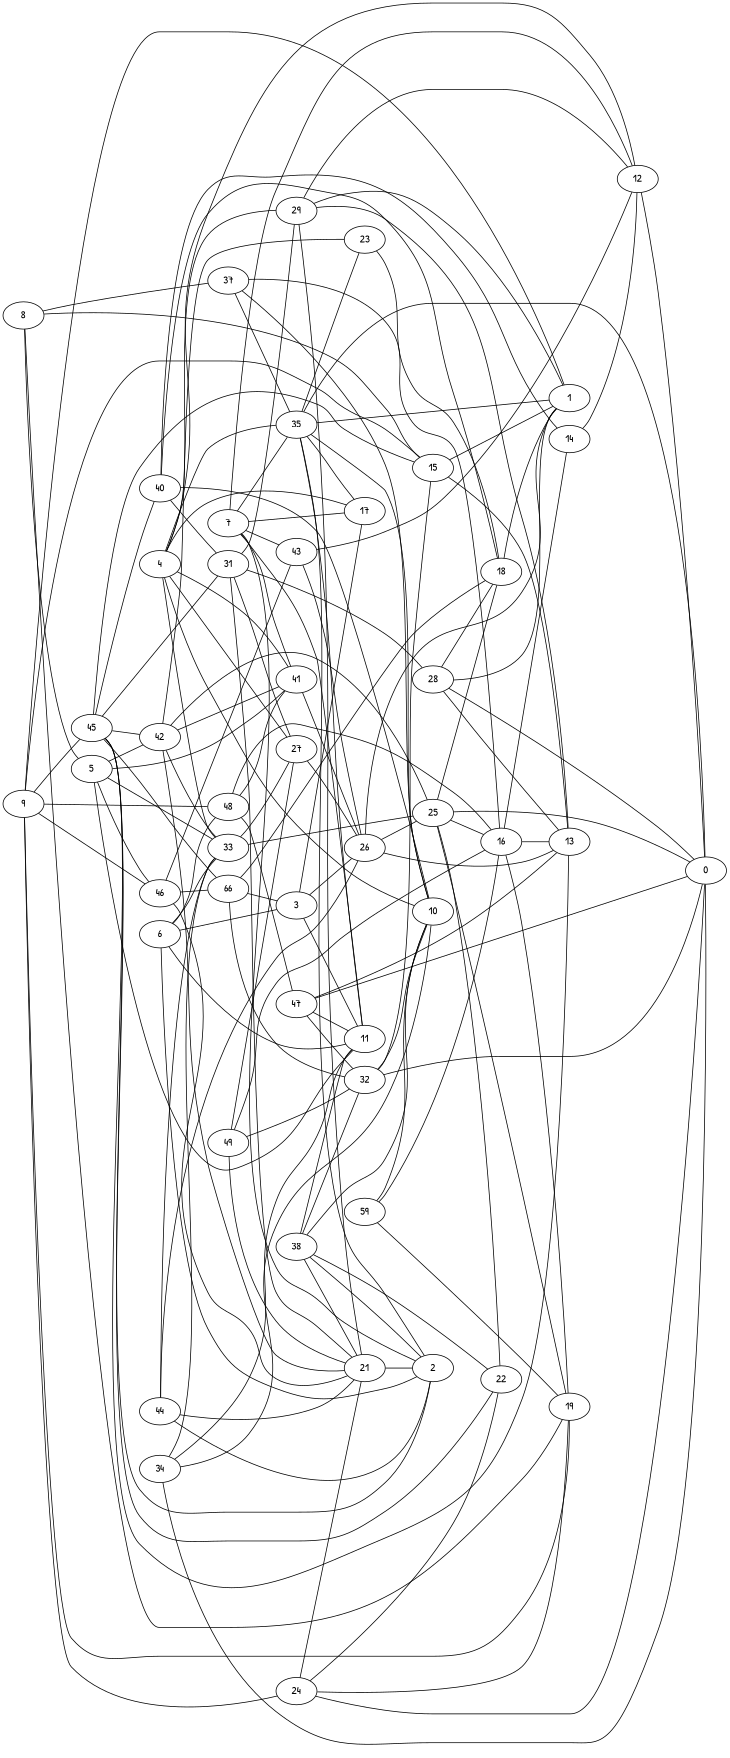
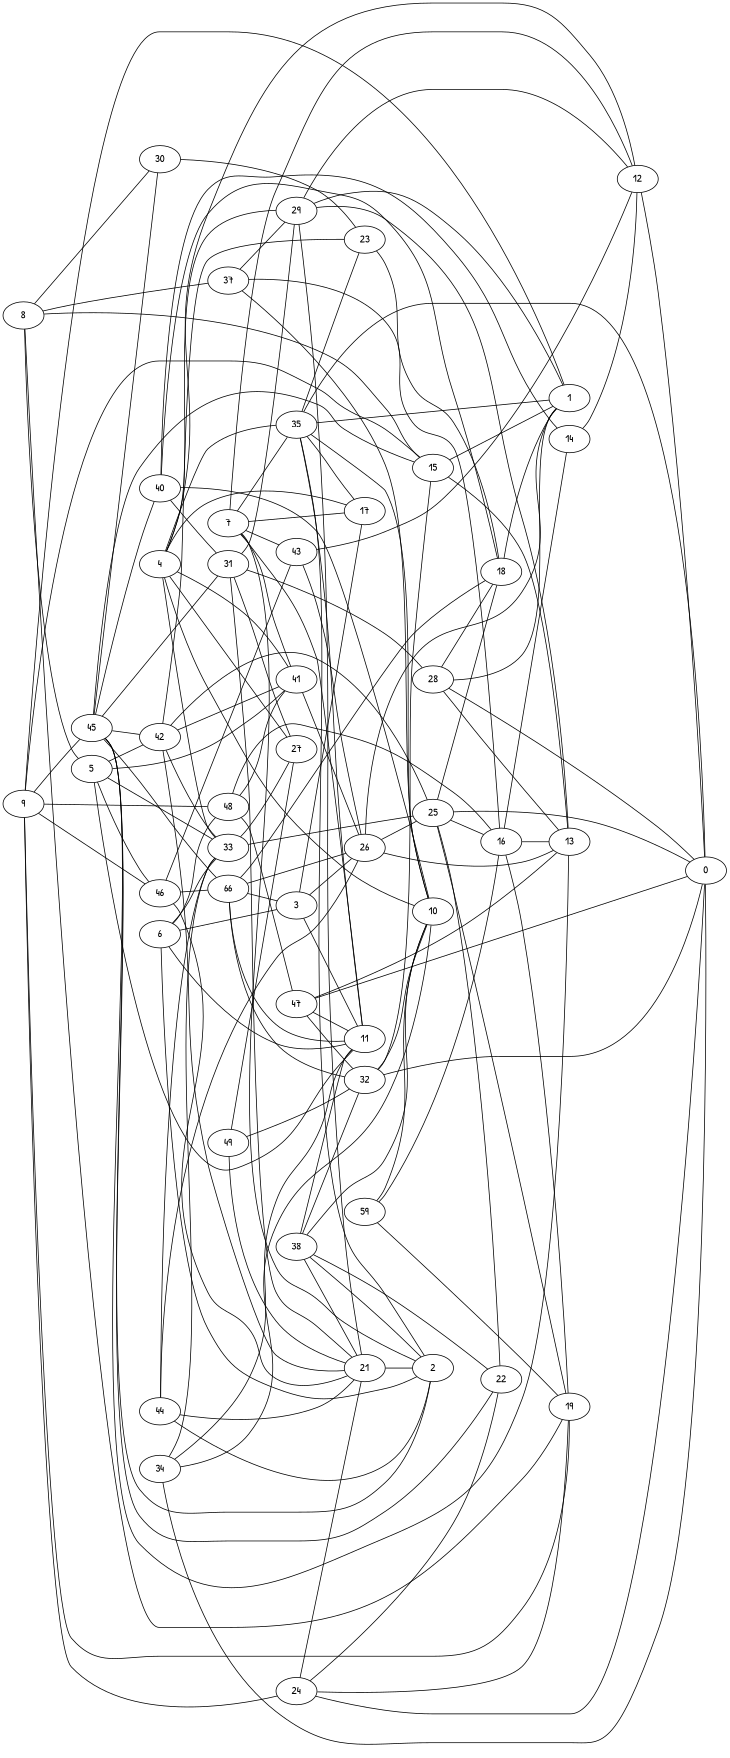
none -> (160, 159)
(262, 353) -> (270, 237)
(345, 816) -> (297, 868)
(307, 964) -> none
none -> (259, 1005)
